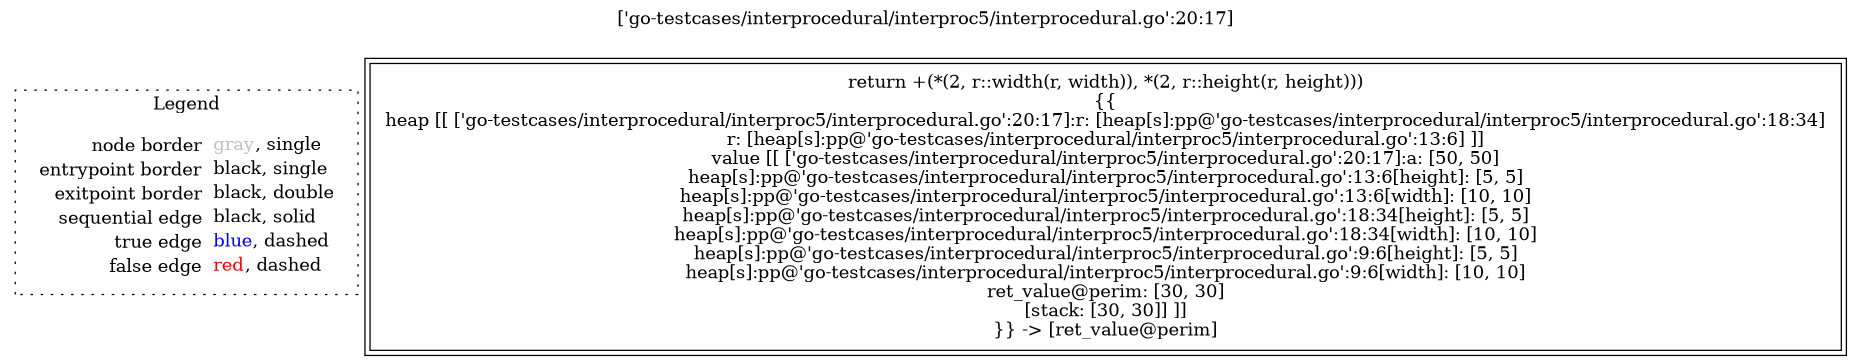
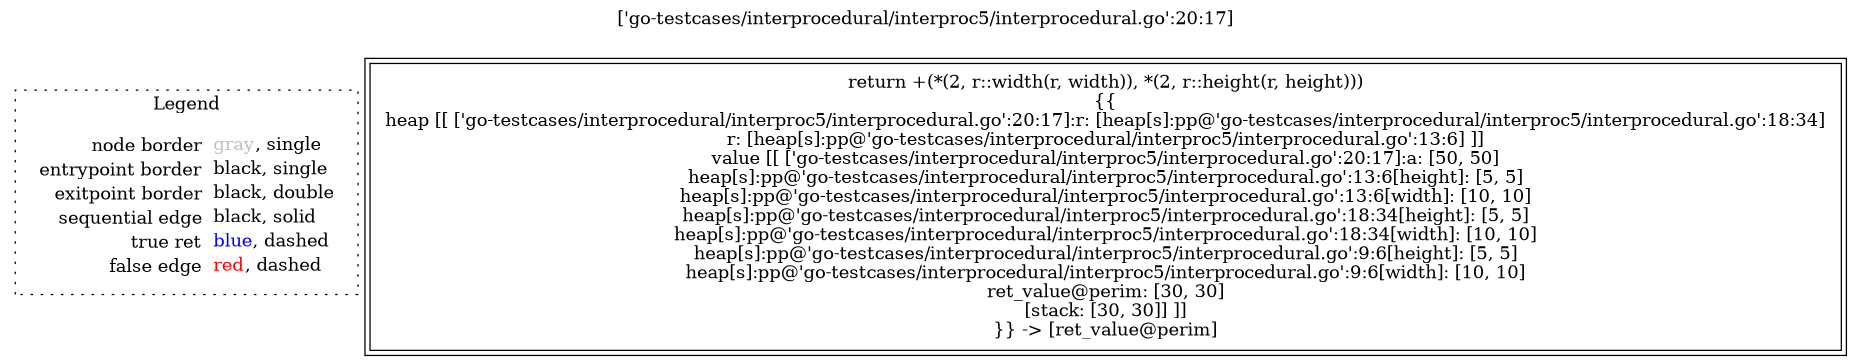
(161, 242) -> (169, 242)
